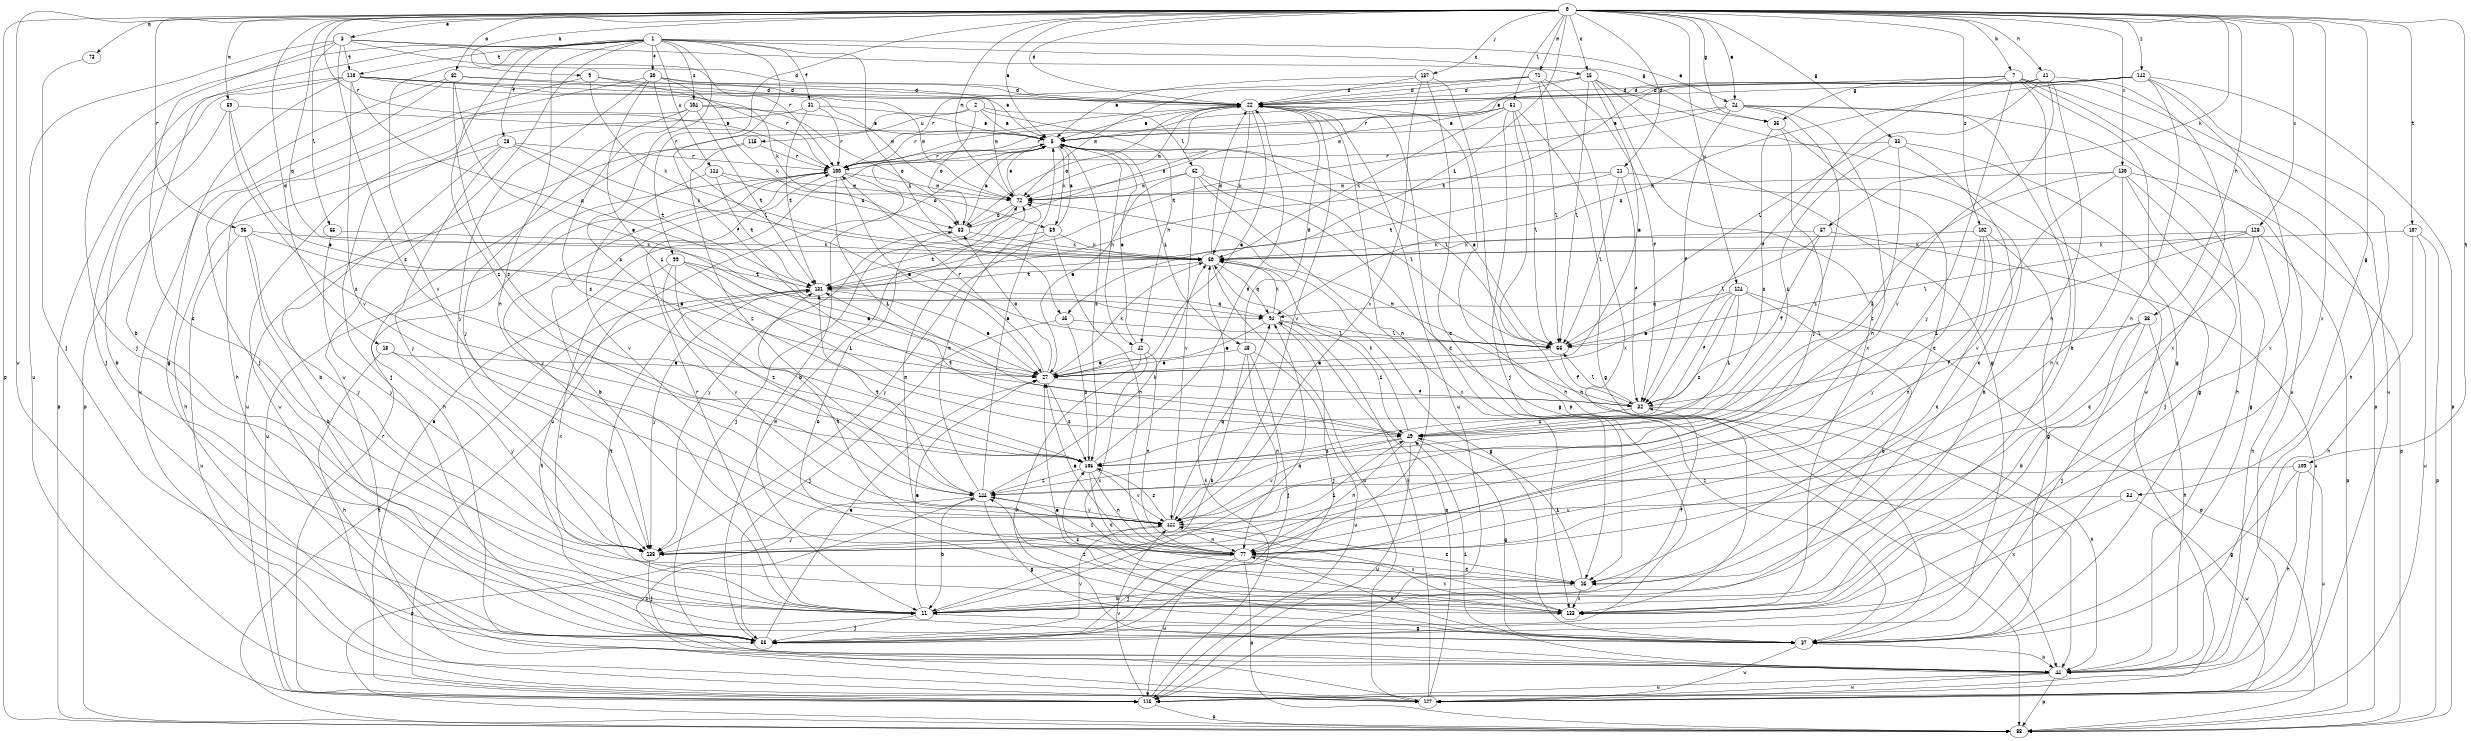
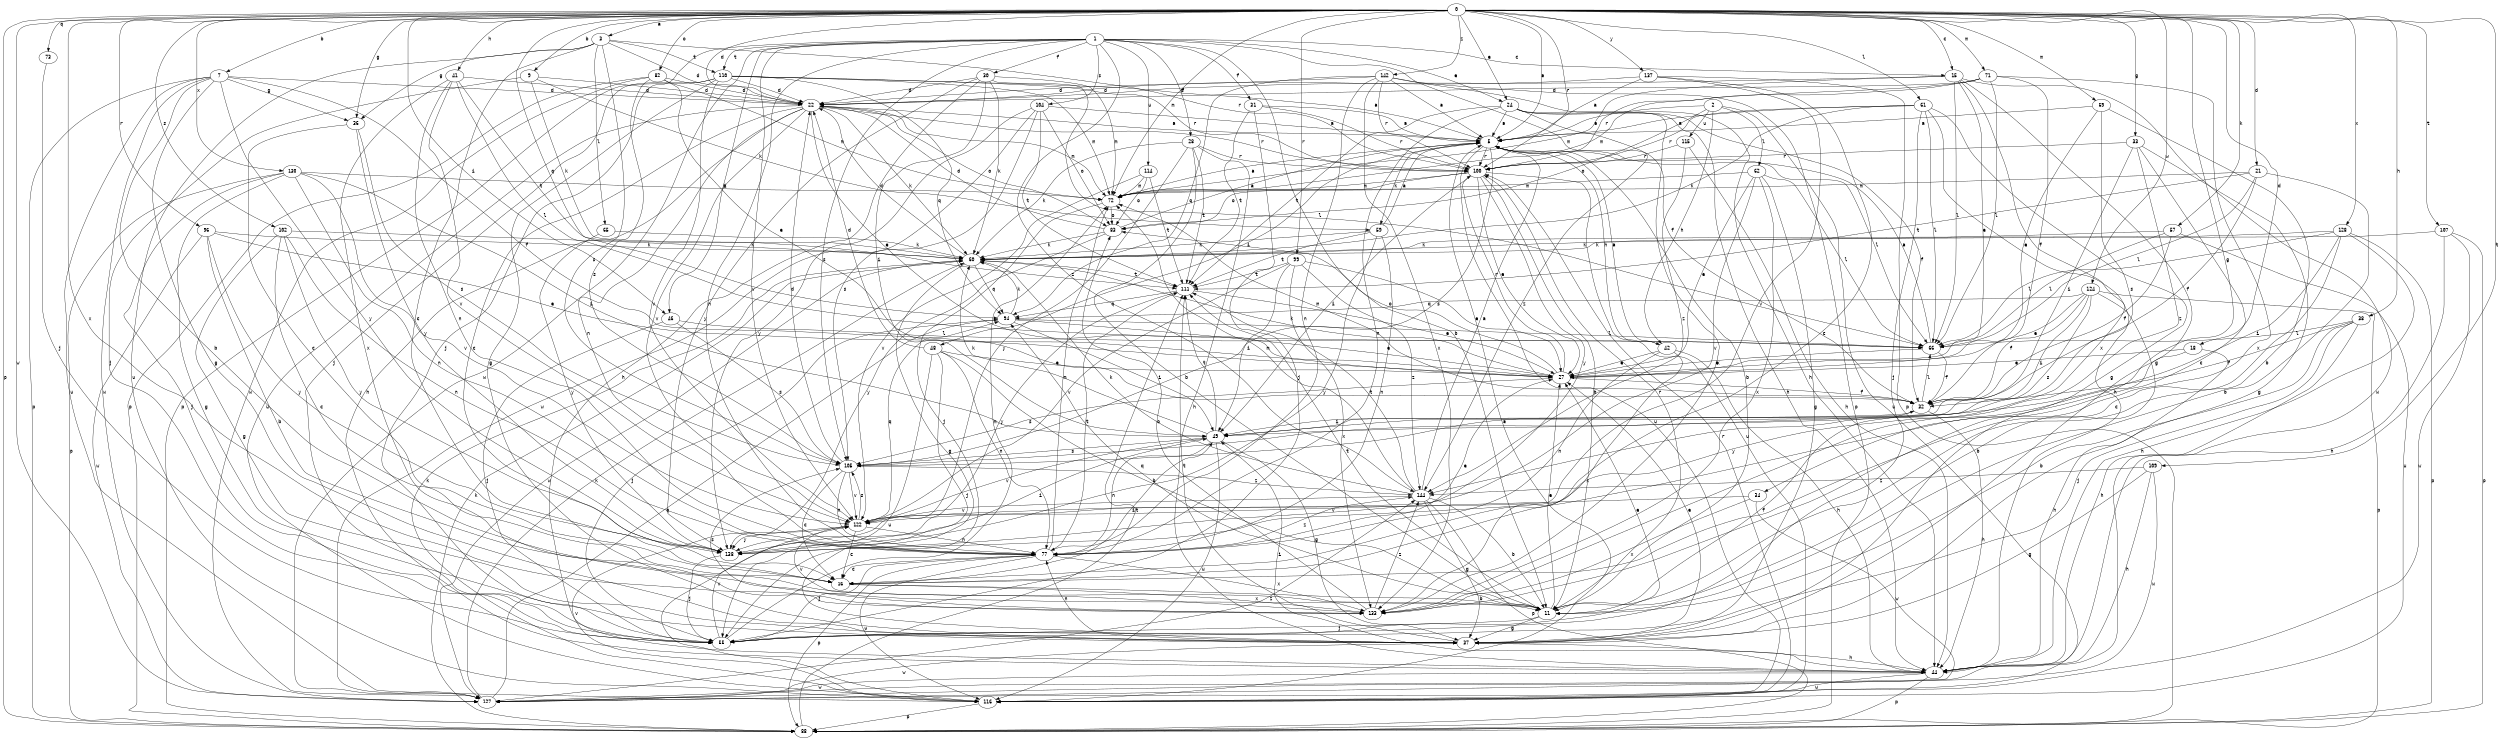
(819, 289) -> (1185, 289)
none -> (470, 495)
